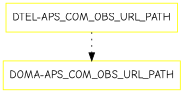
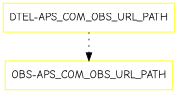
(92, 75) -> (89, 75)
